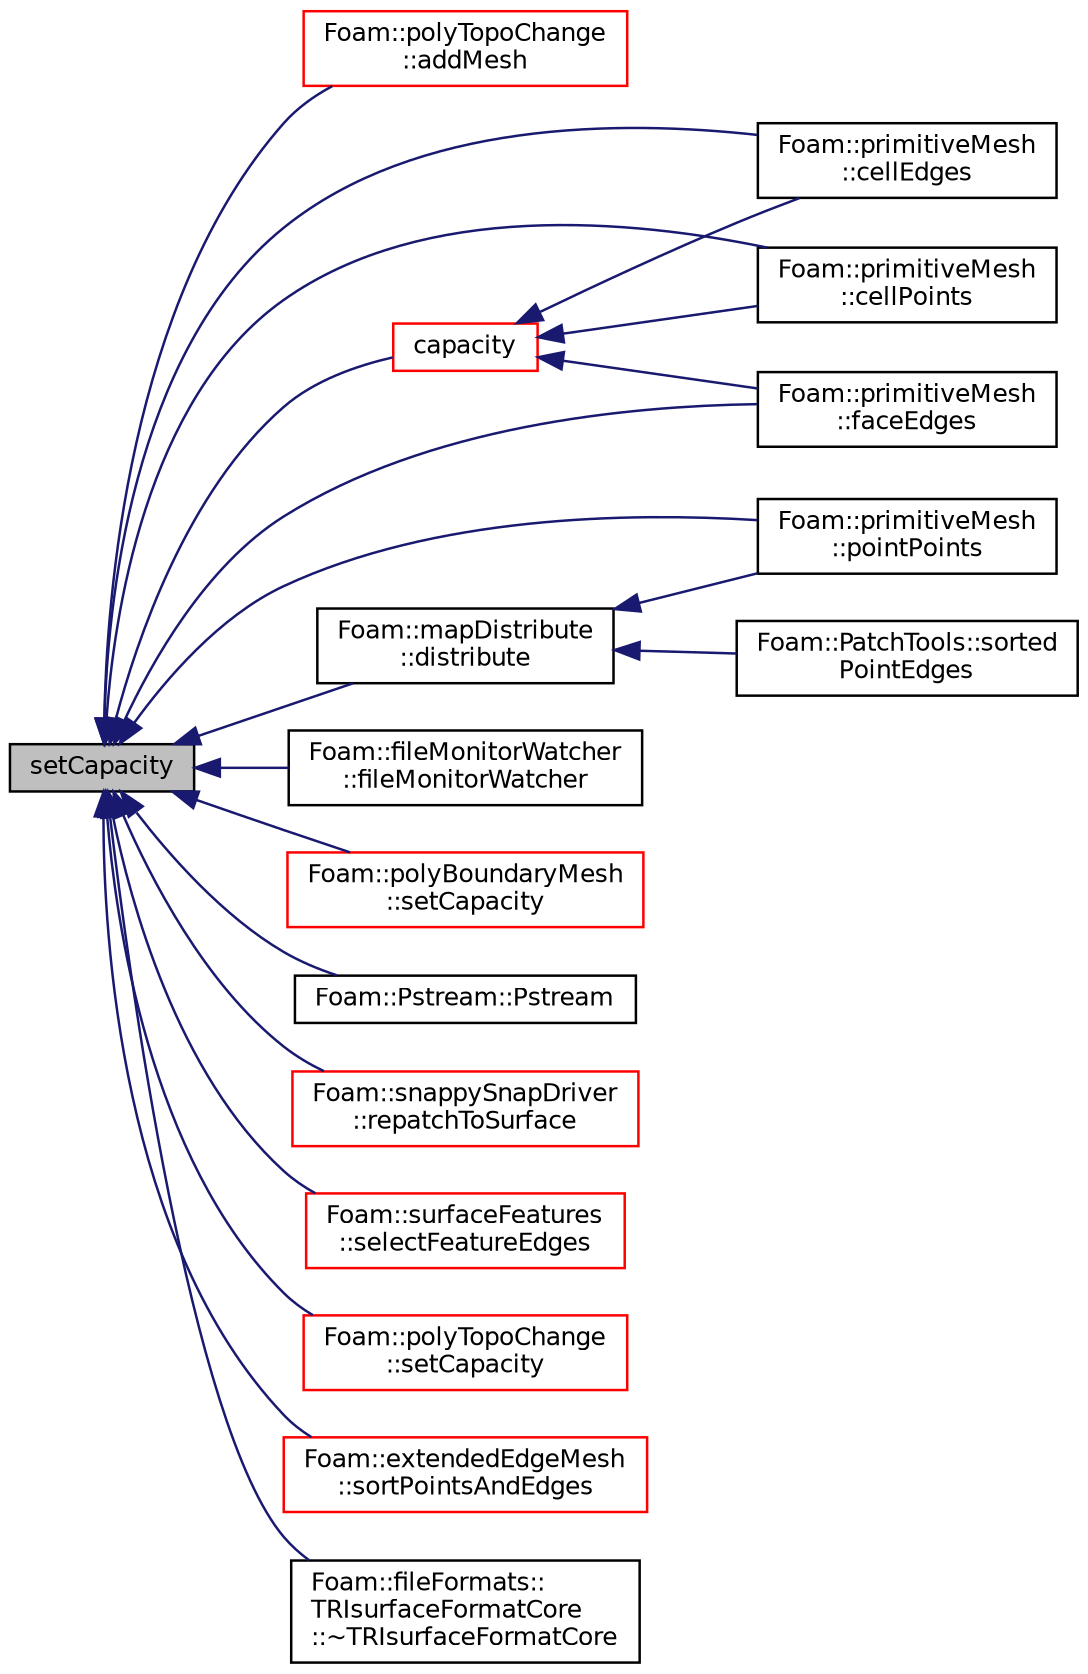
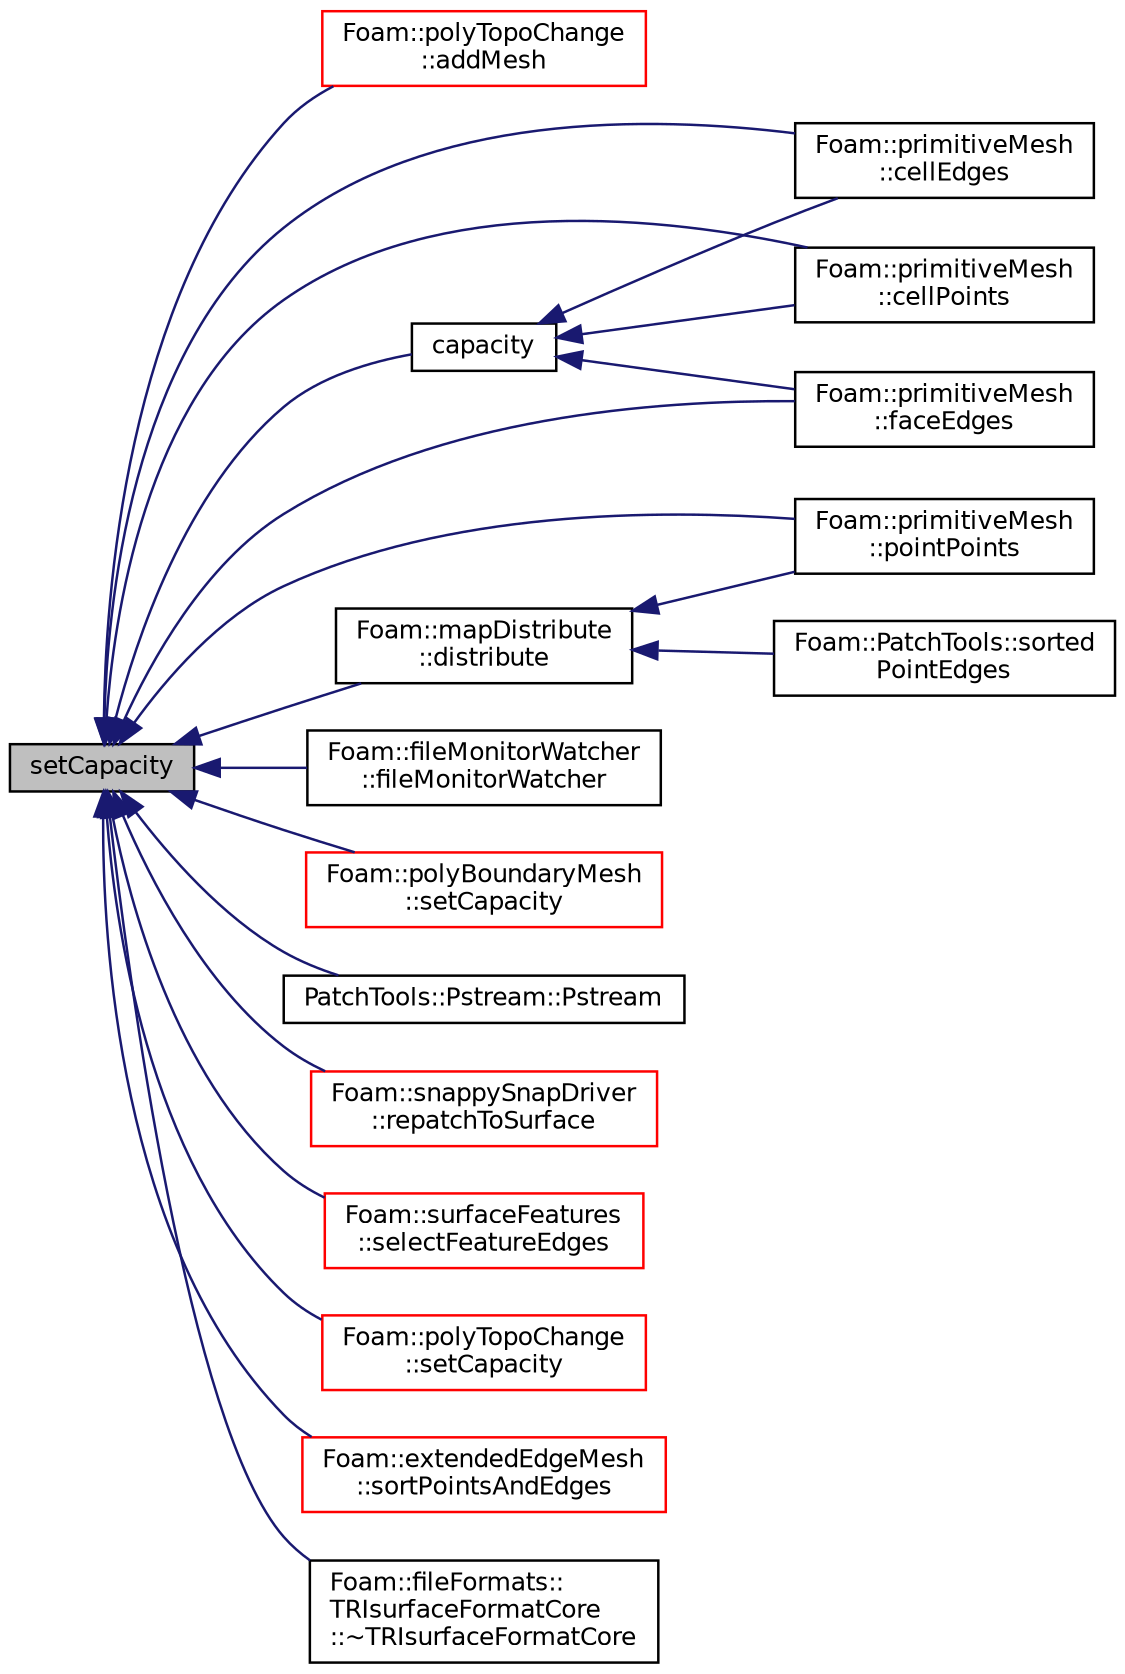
(465, 347) -> (484, 347)
(465, 999) -> (484, 999)
